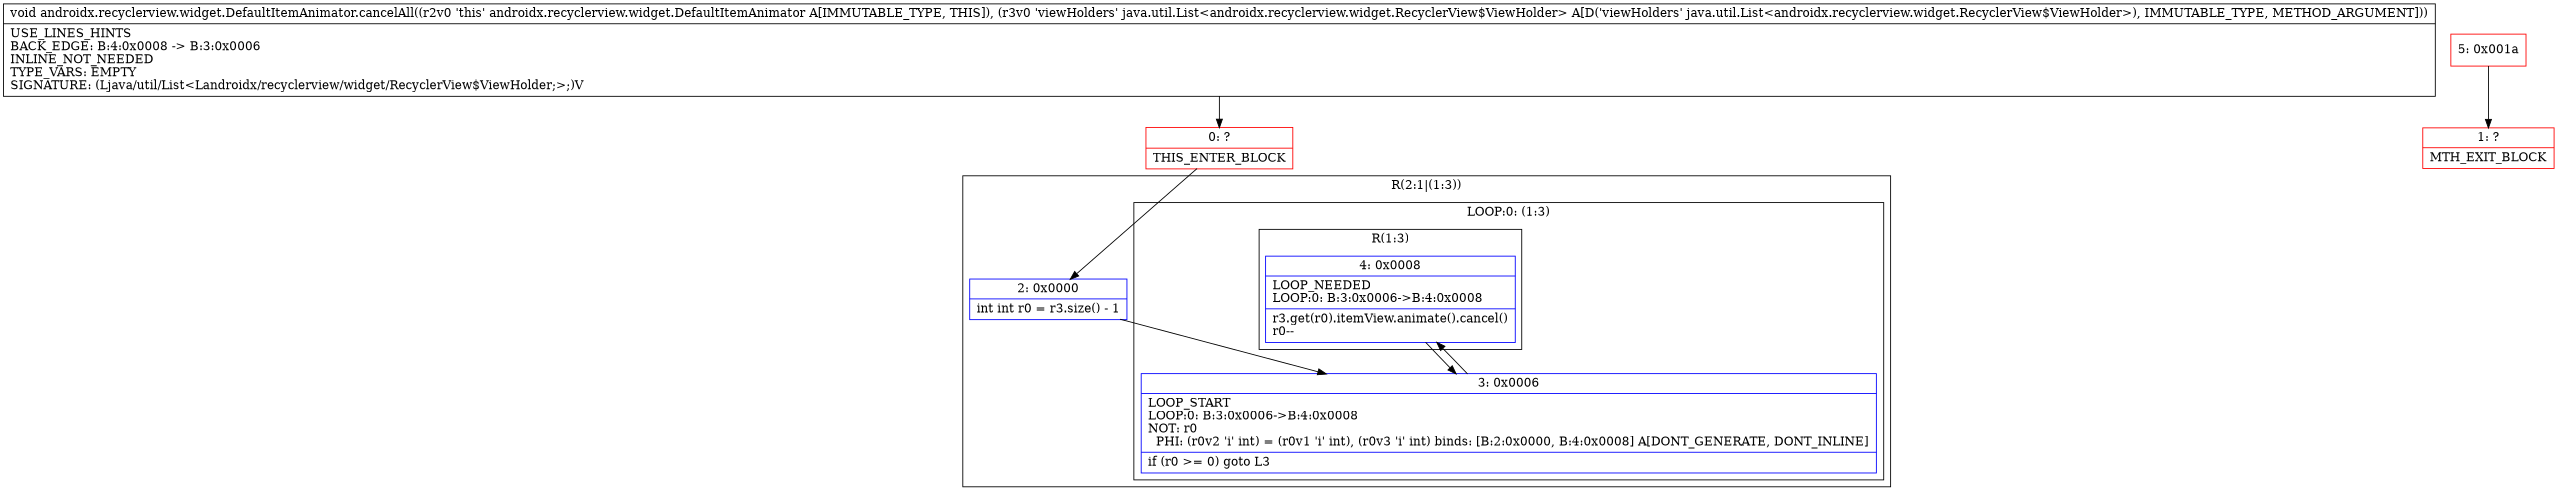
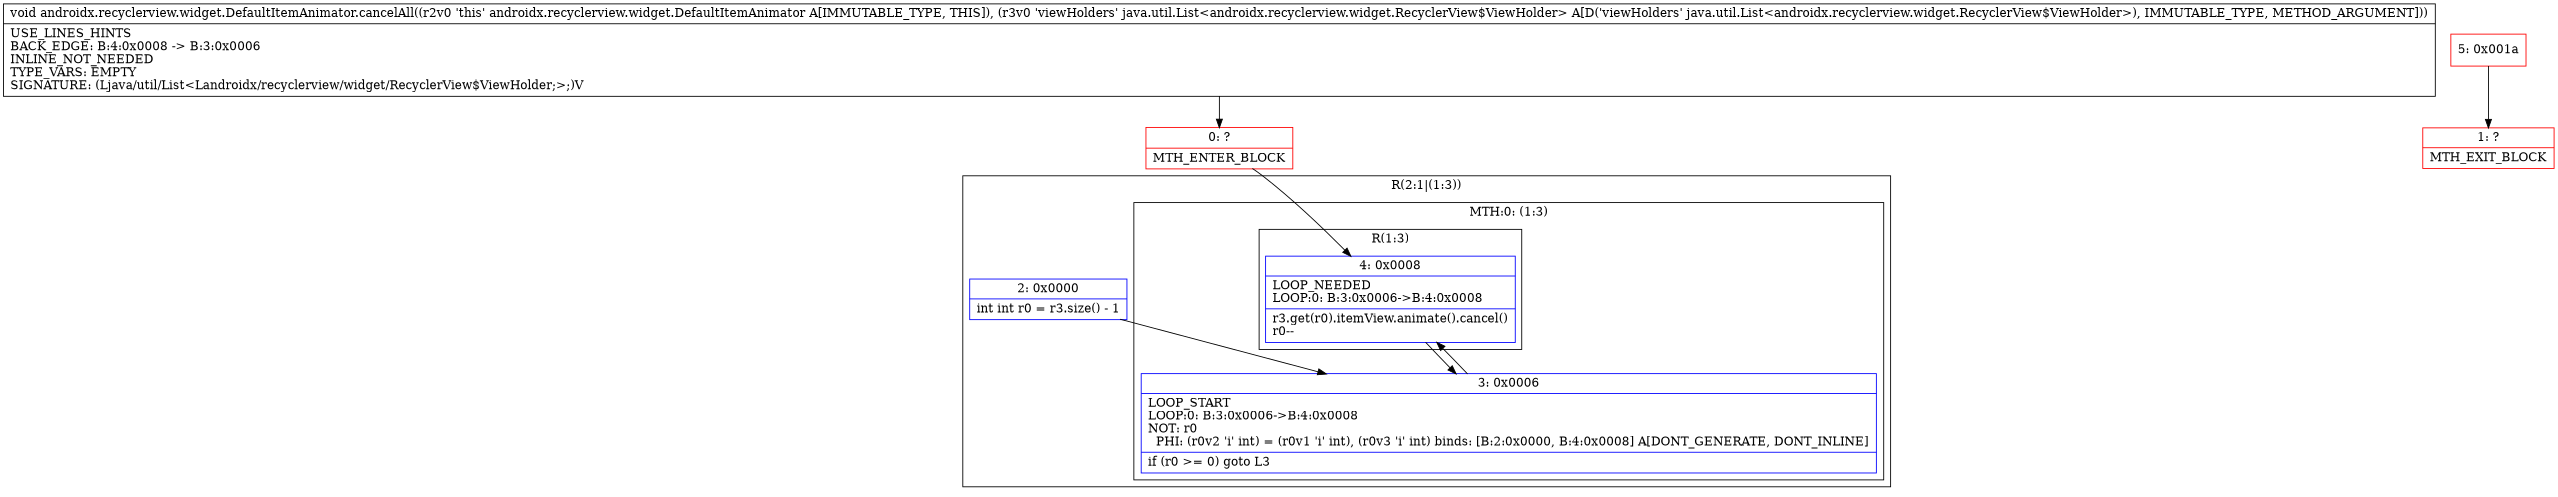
(1219, 158) -> (1219, 158)
(1509, 213) -> (1509, 213)
(1140, 218) -> (1302, 210)
